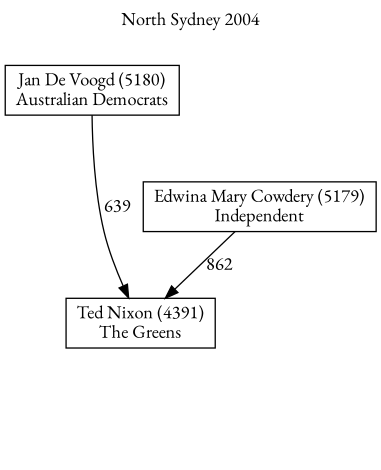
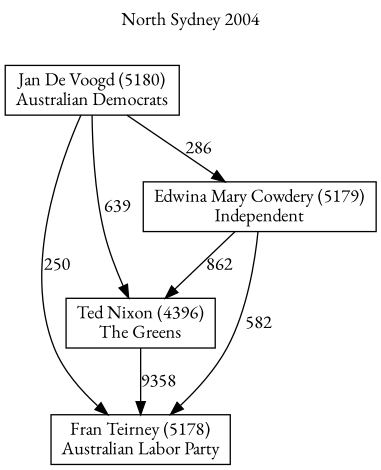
none -> (171, 145)
(141, 323) -> (141, 323)
none -> (141, 440)
